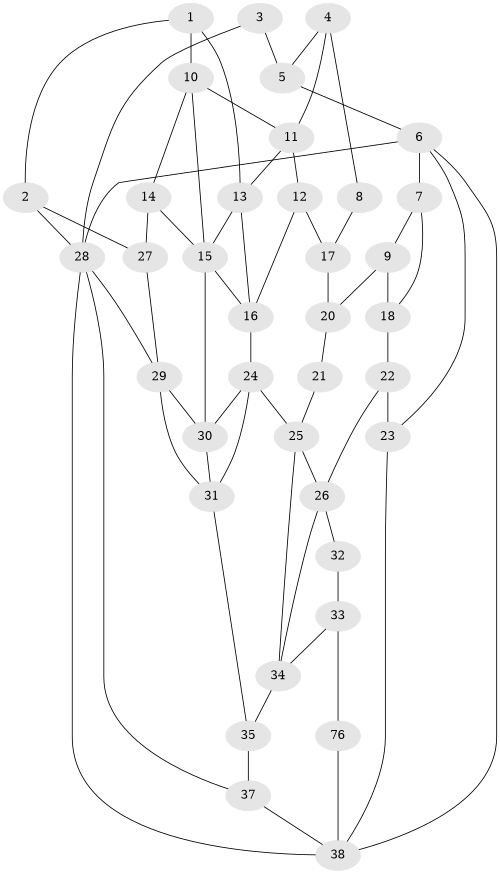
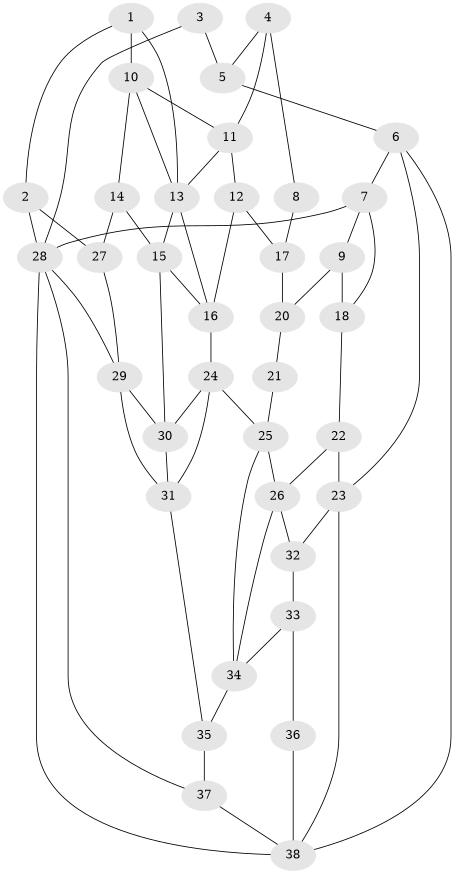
(198, 164) -> (154, 138)
(224, 167) -> (201, 226)
none -> (316, 527)
(338, 736) -> (293, 736)
